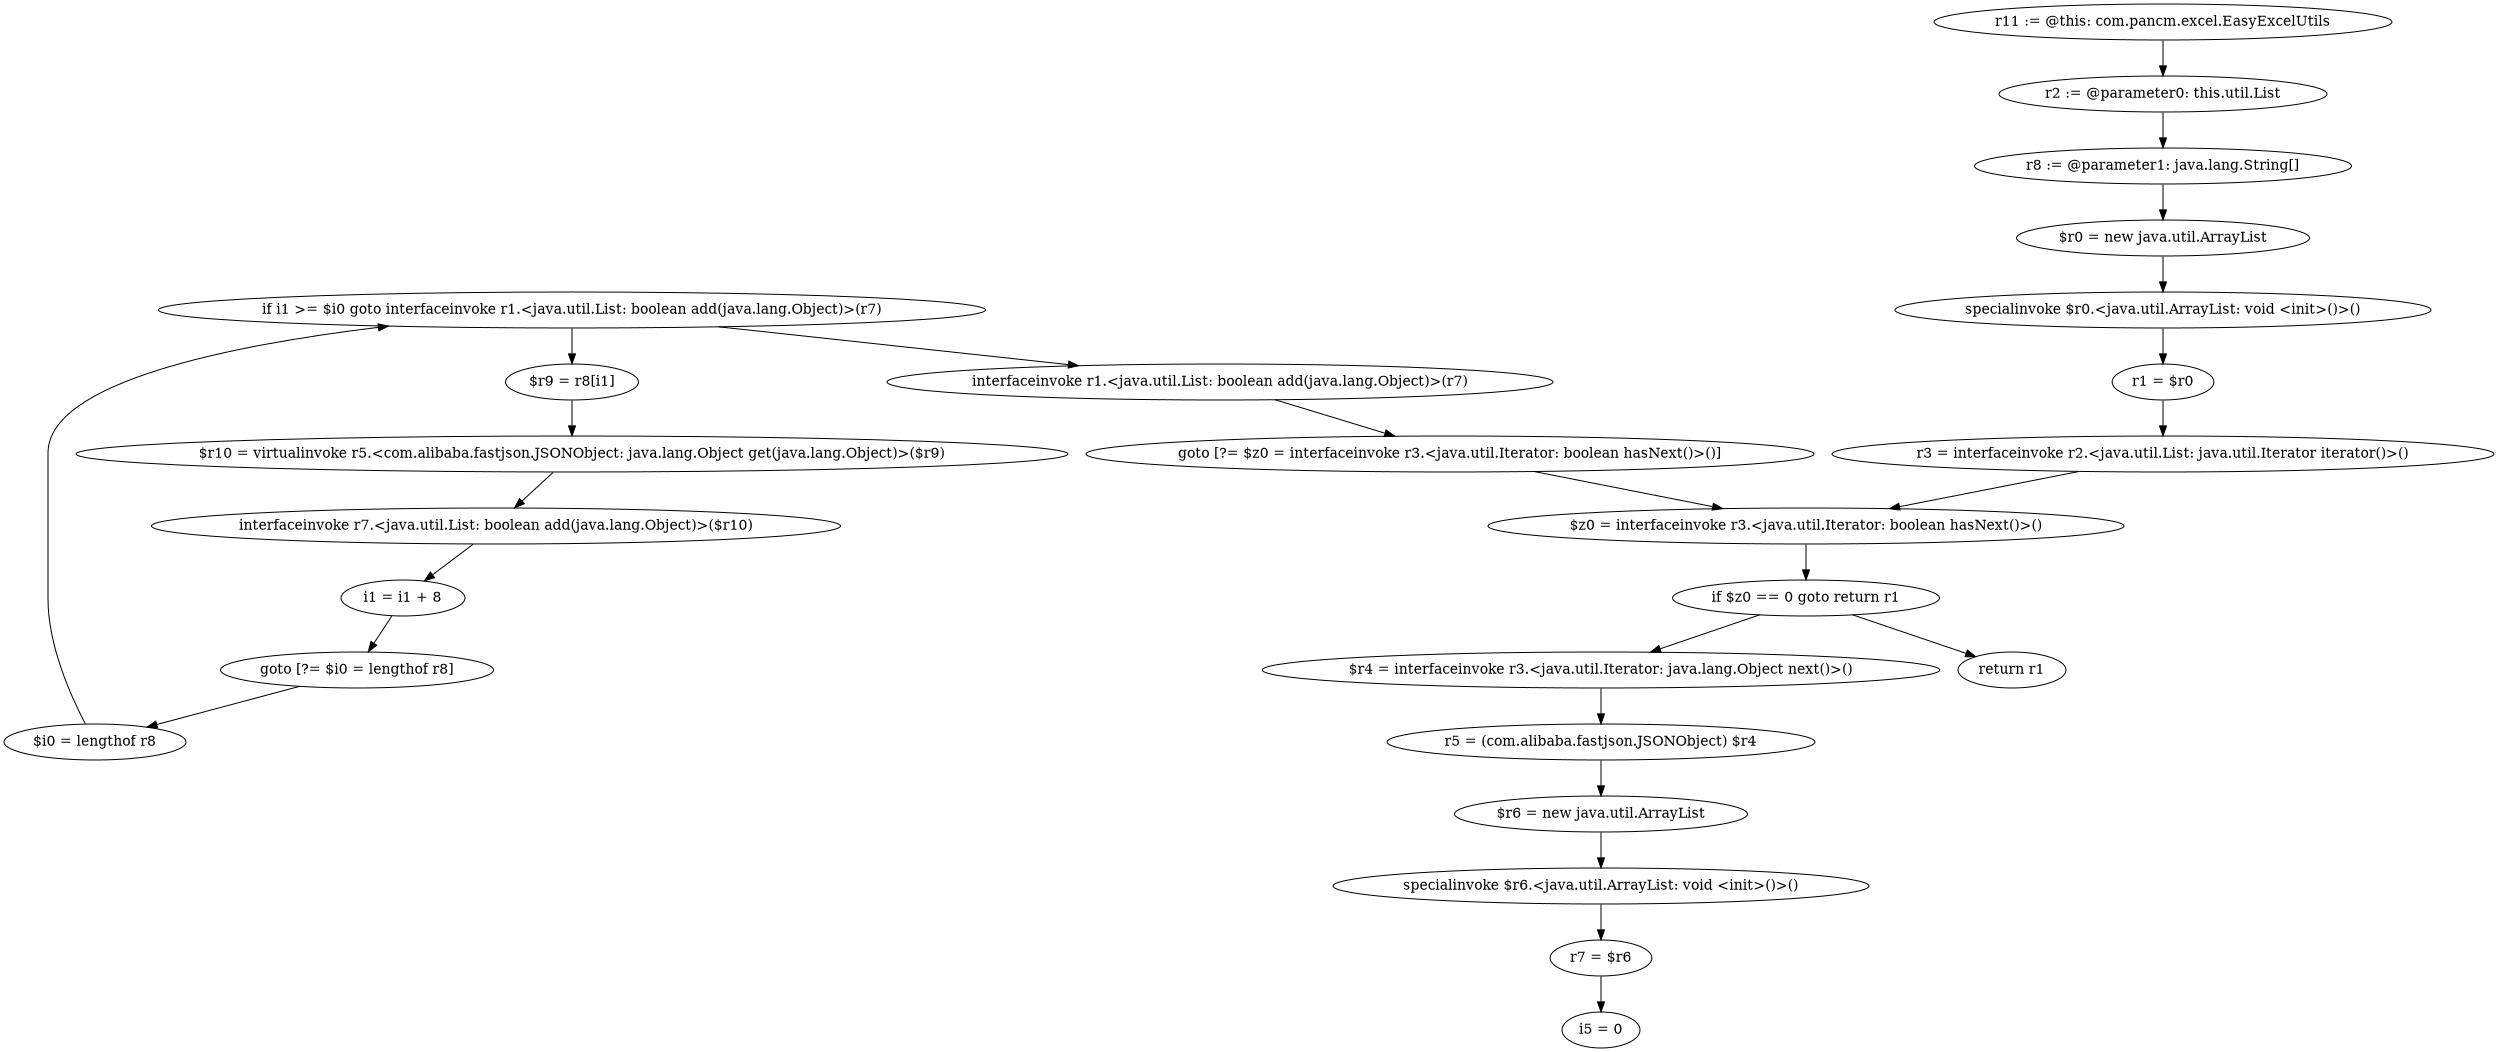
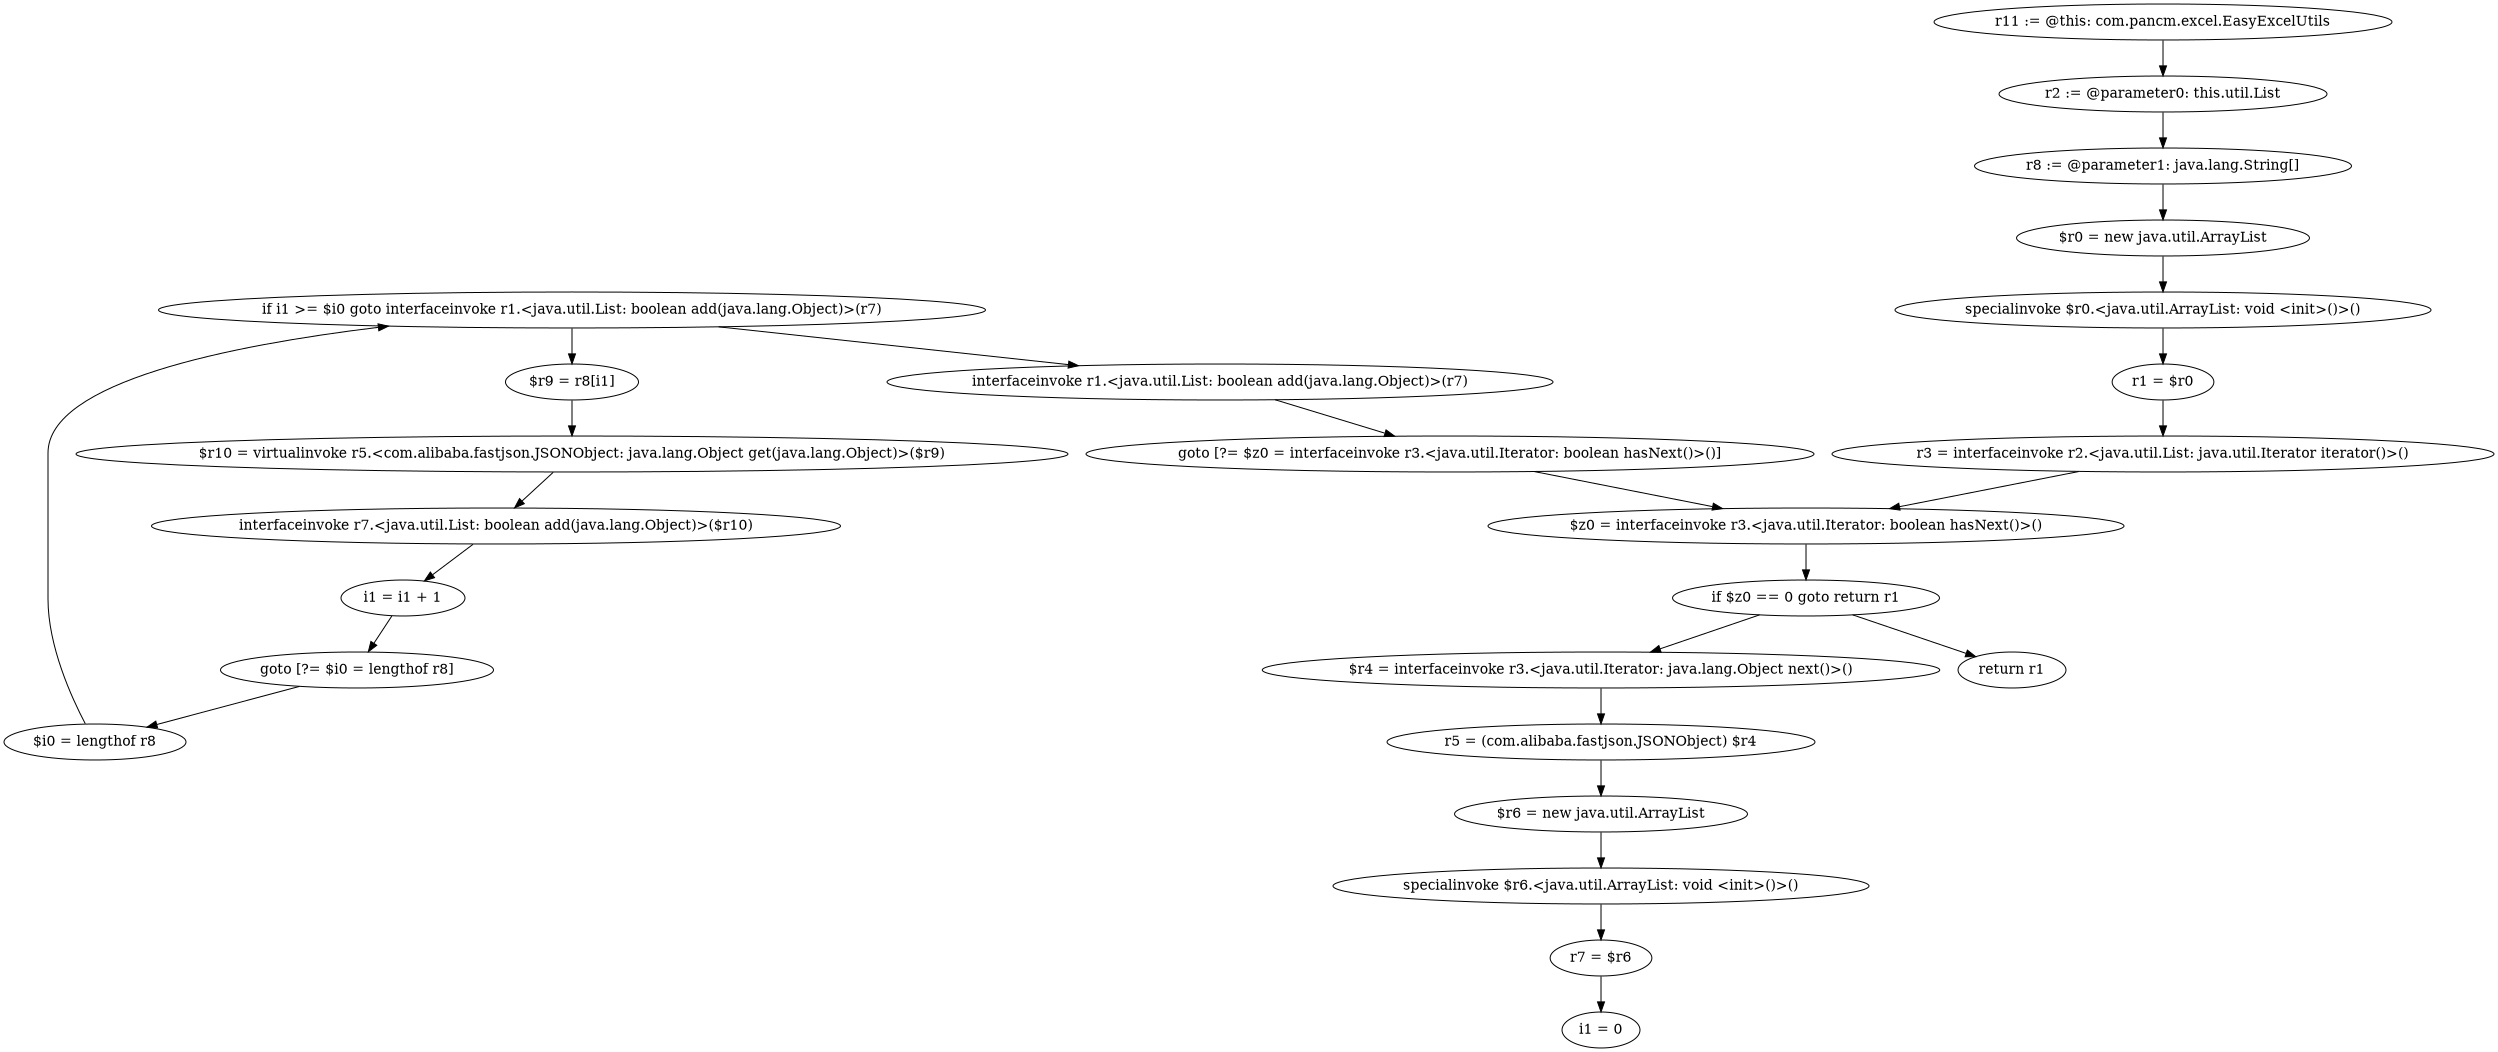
(403, 598) -> (403, 598)
(1601, 1030) -> (1601, 1030)
